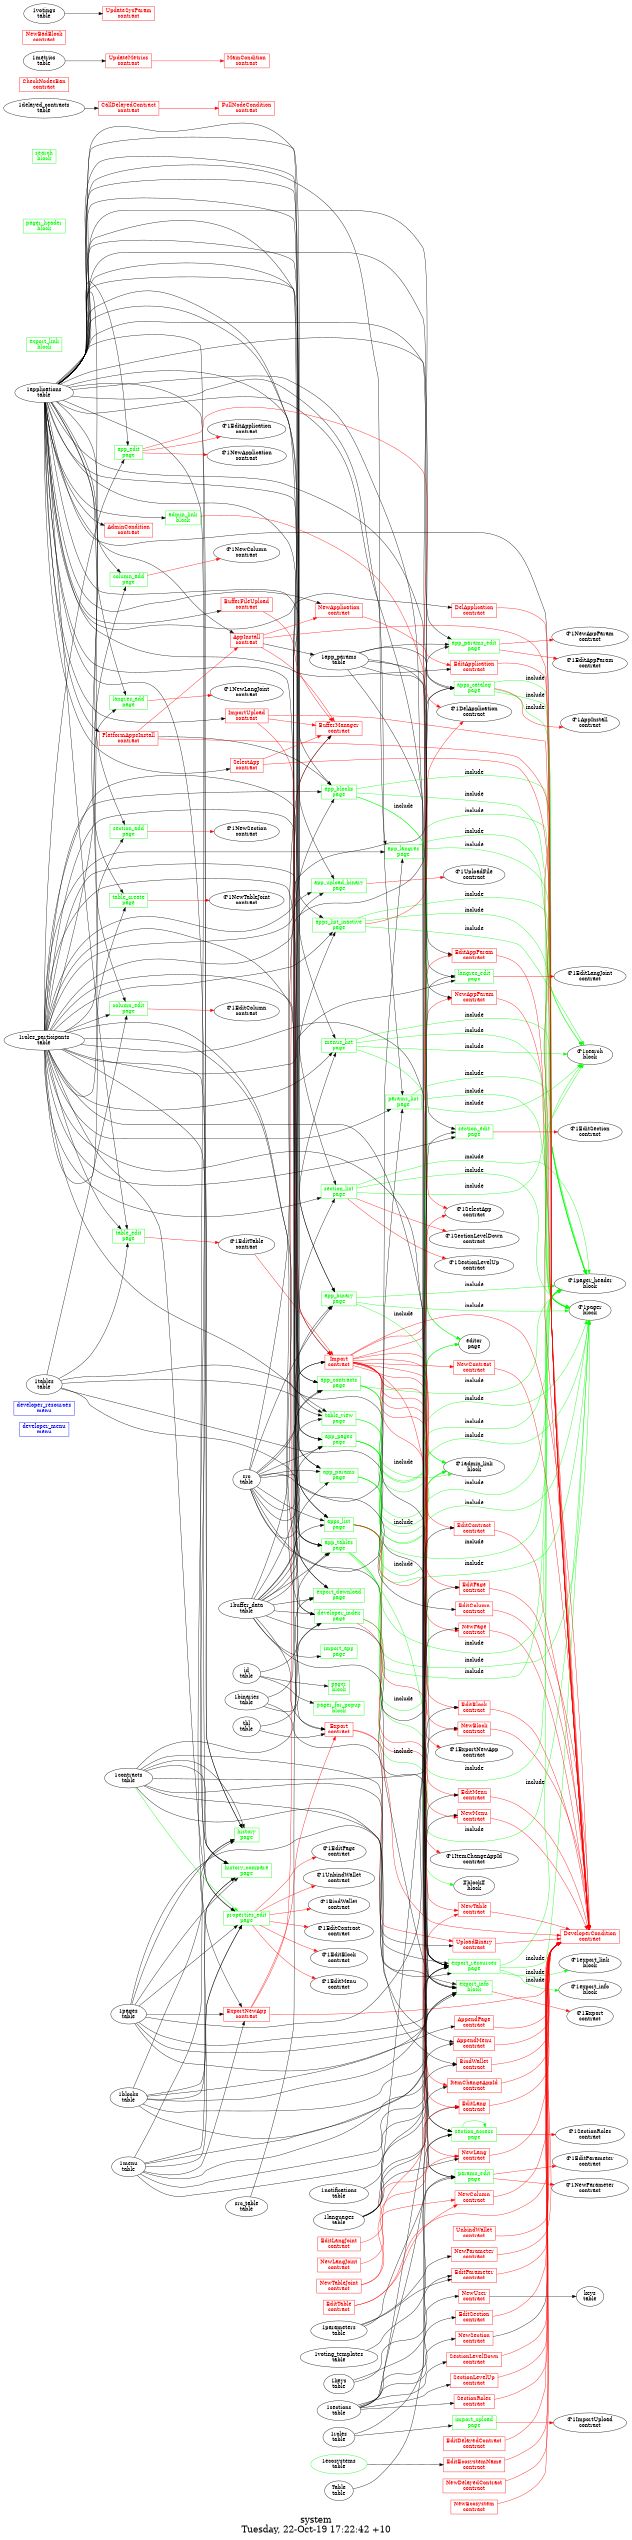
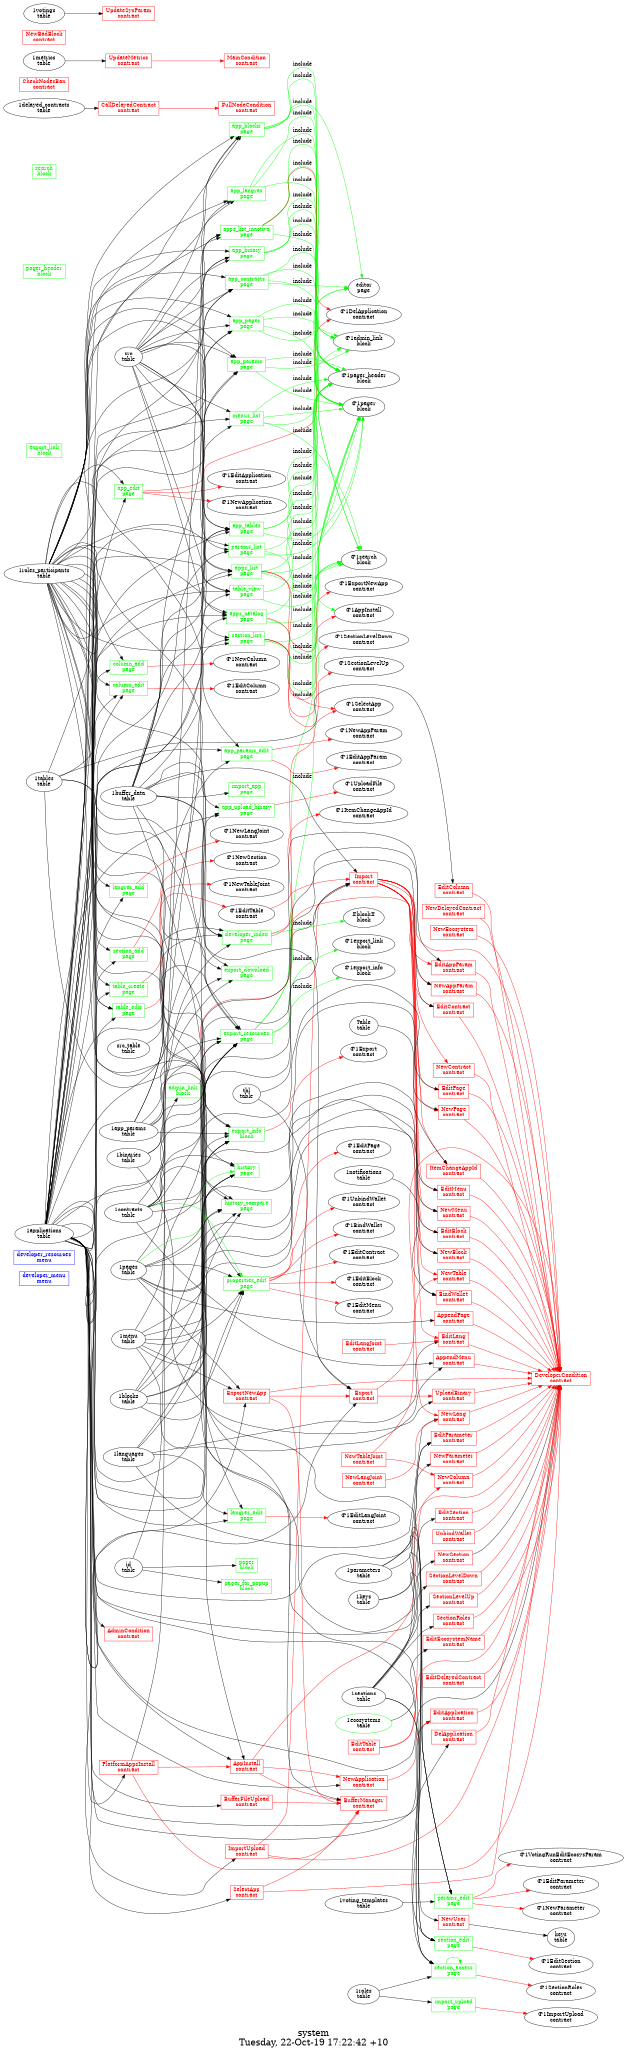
(287, 649) -> (207, 1491)
(387, 1467) -> (317, 420)
none -> (561, 1858)
(169, 1915) -> (193, 1234)
